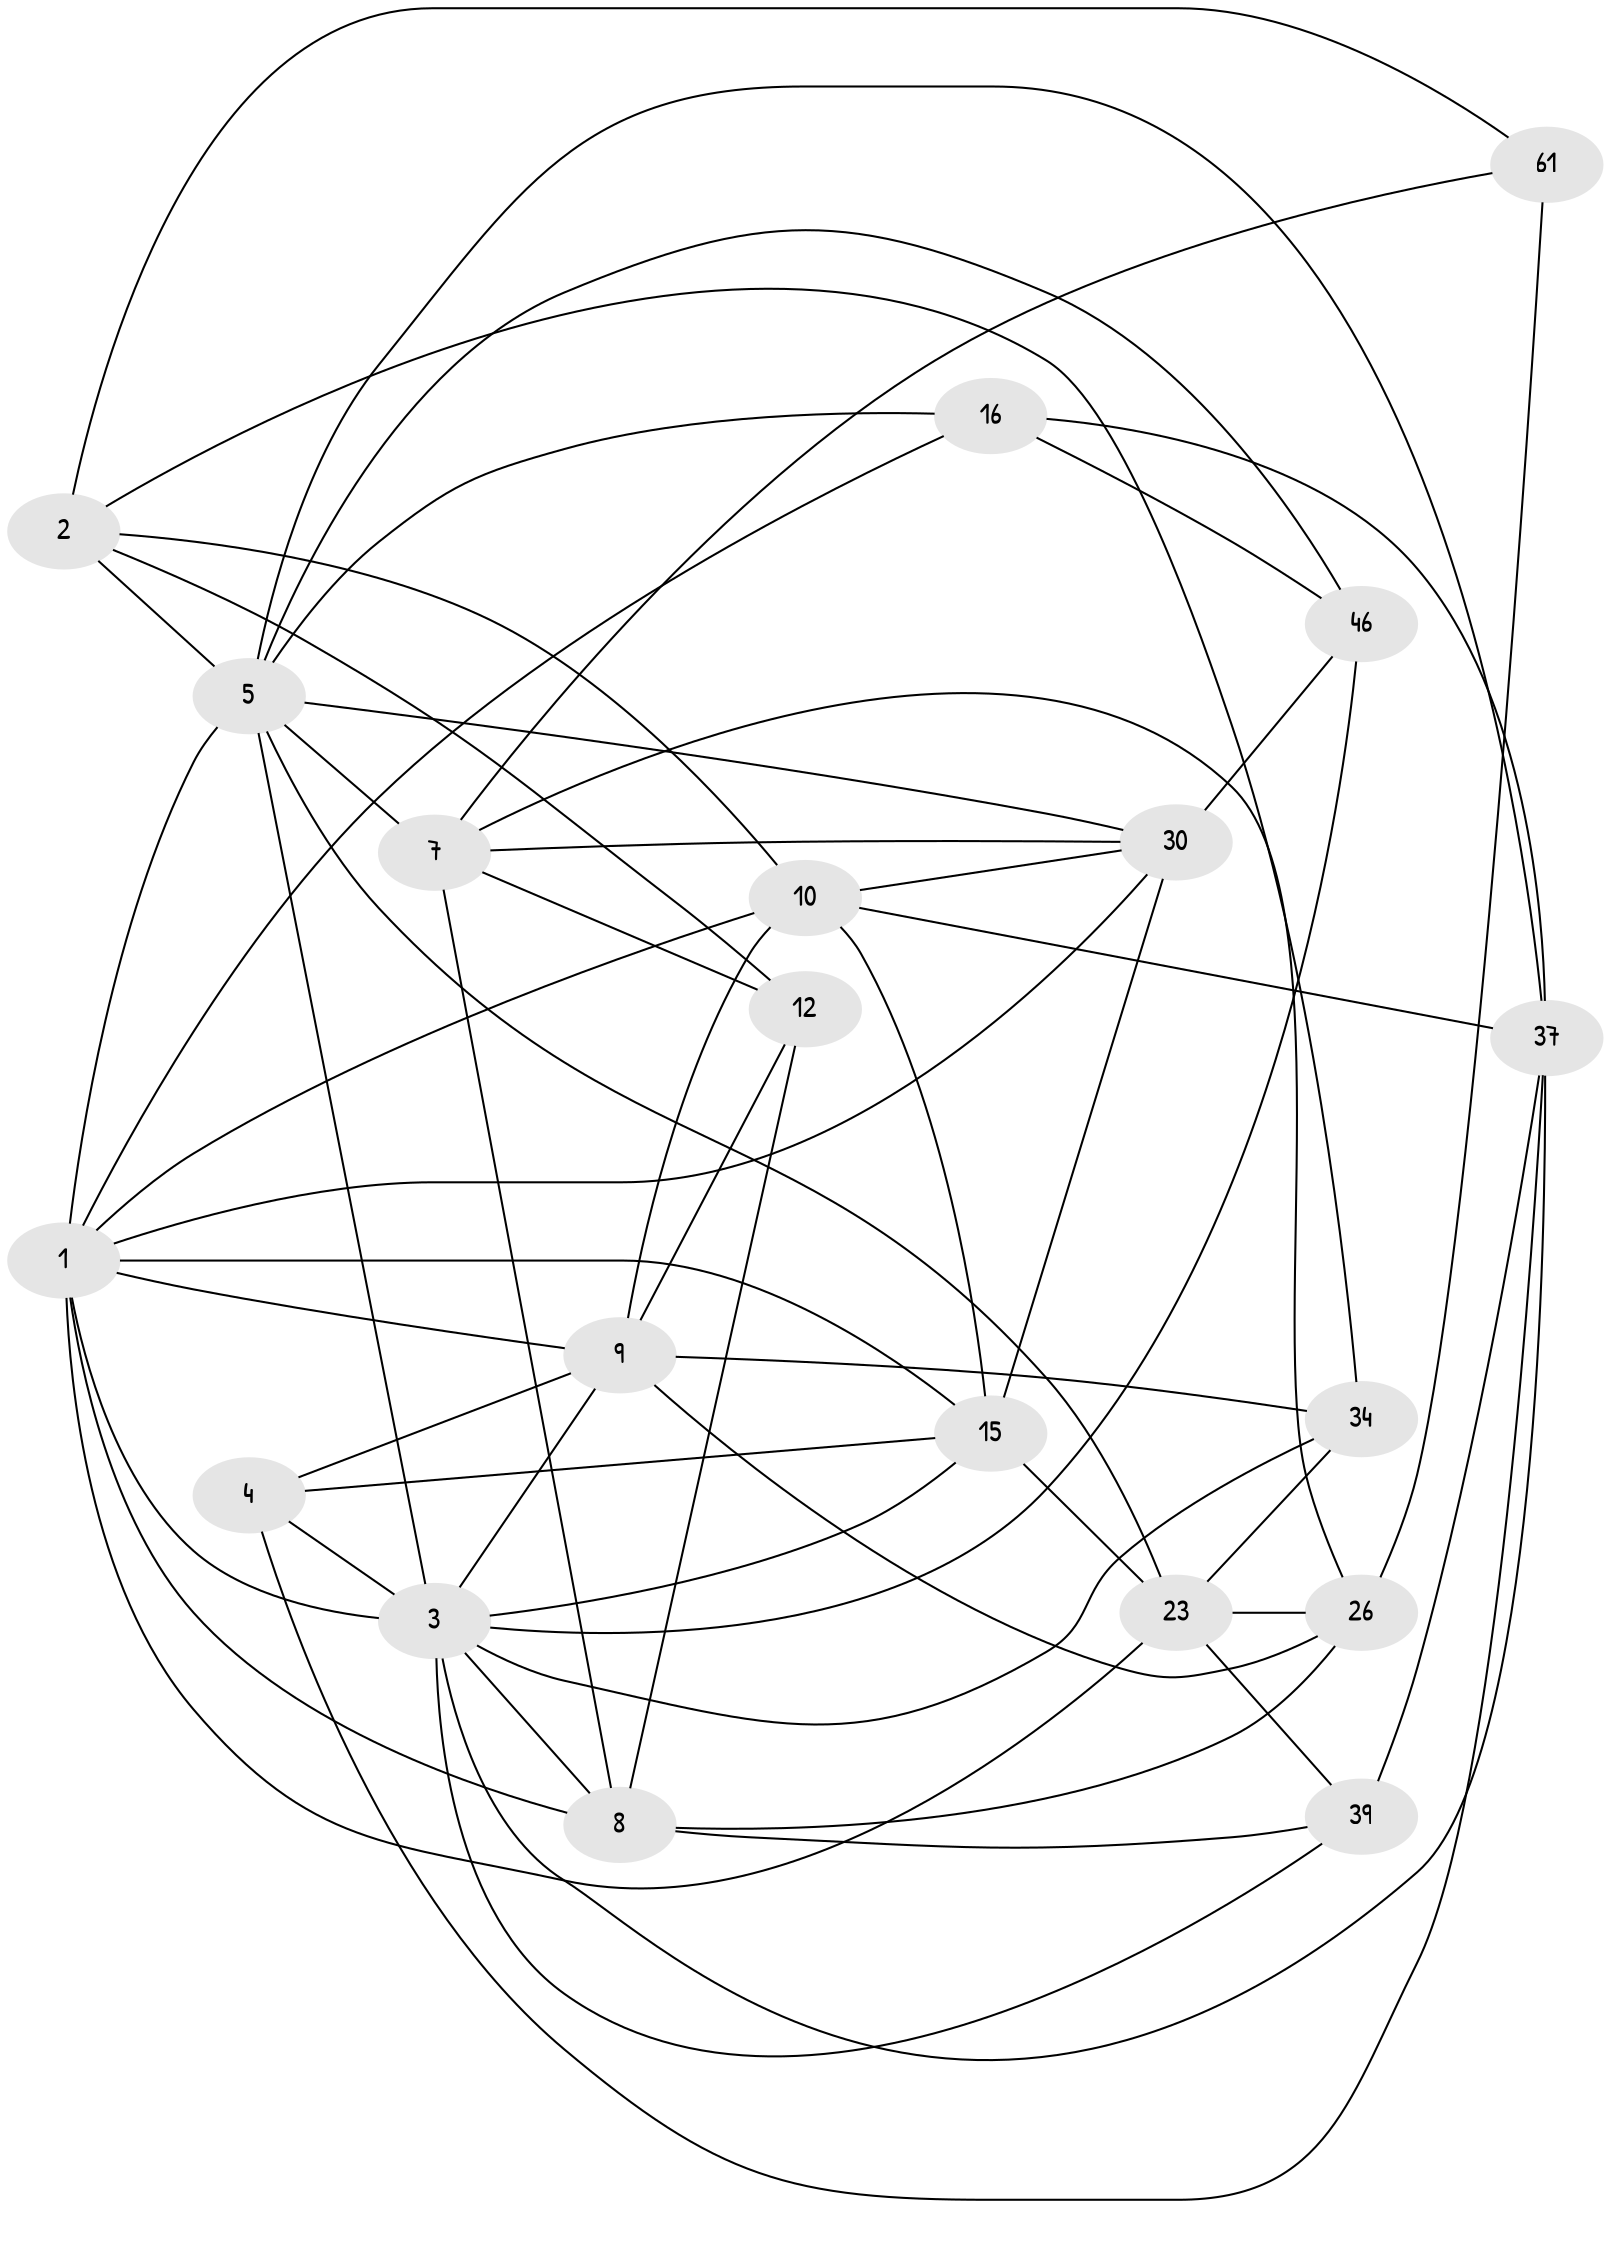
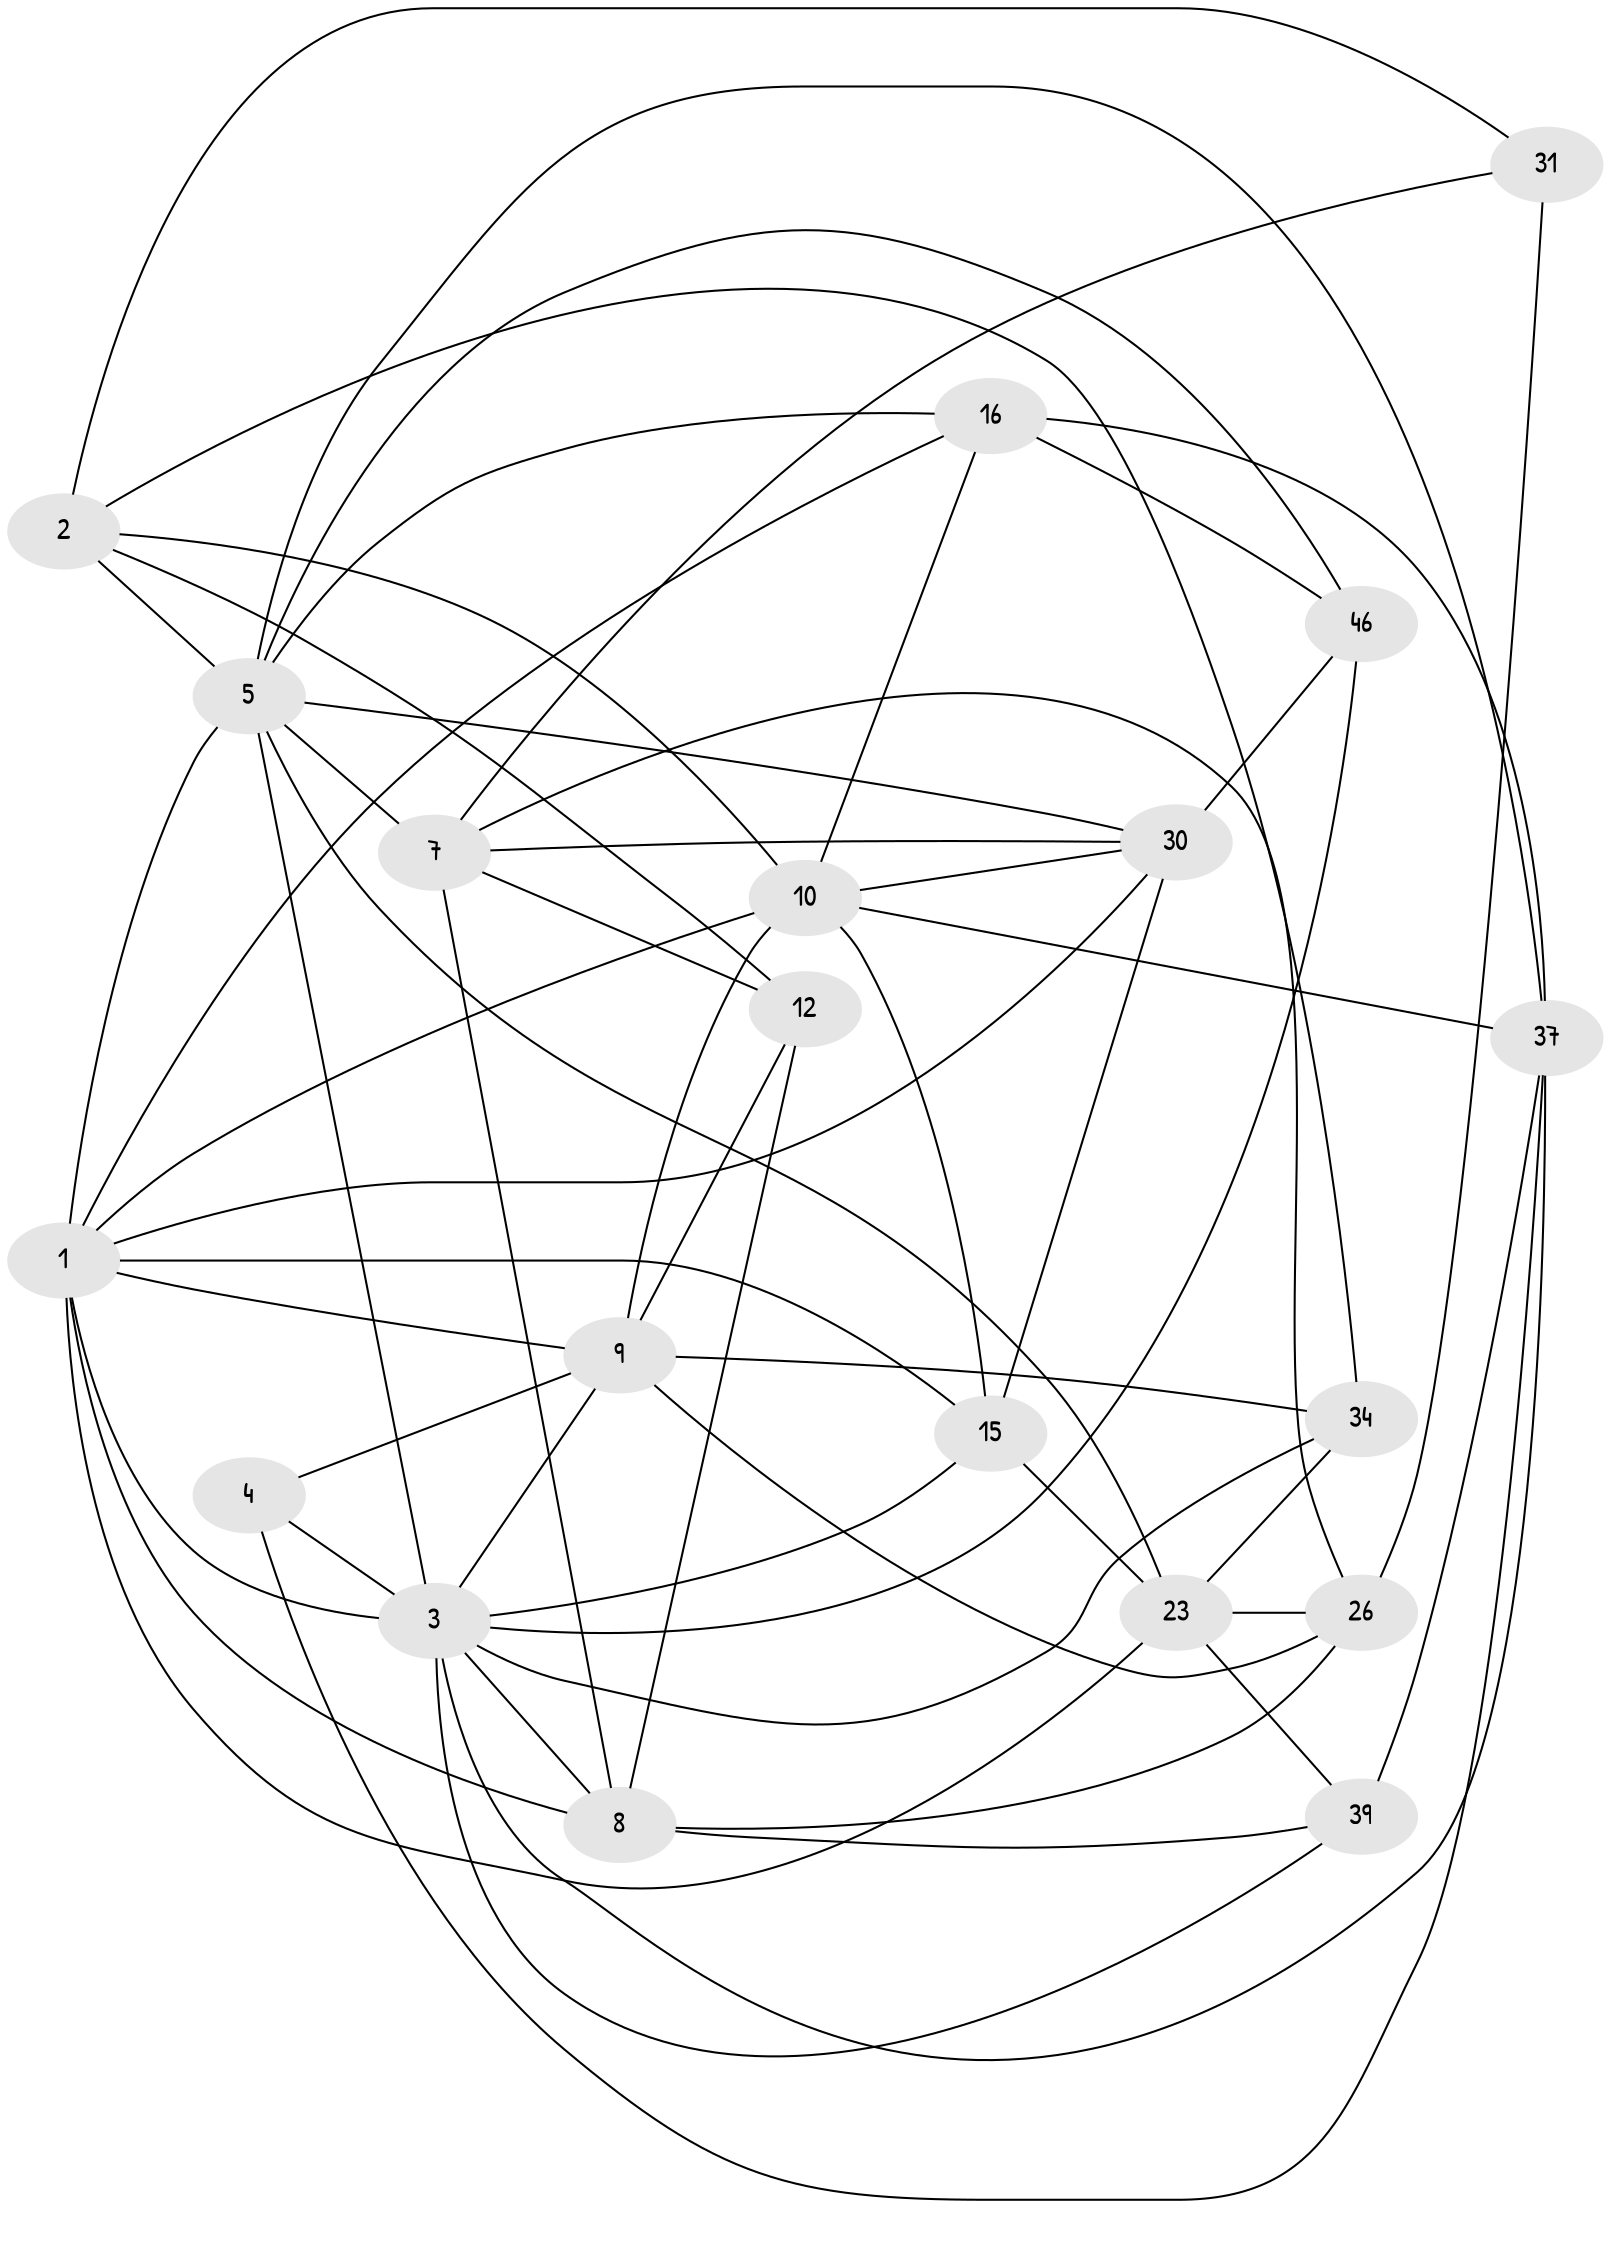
(1547, 165) -> (1547, 165)
none -> (898, 657)
(620, 1464) -> none
